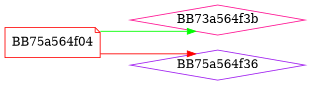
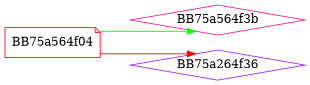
(218, 20) -> (218, 20)
(218, 65) -> (218, 65)
